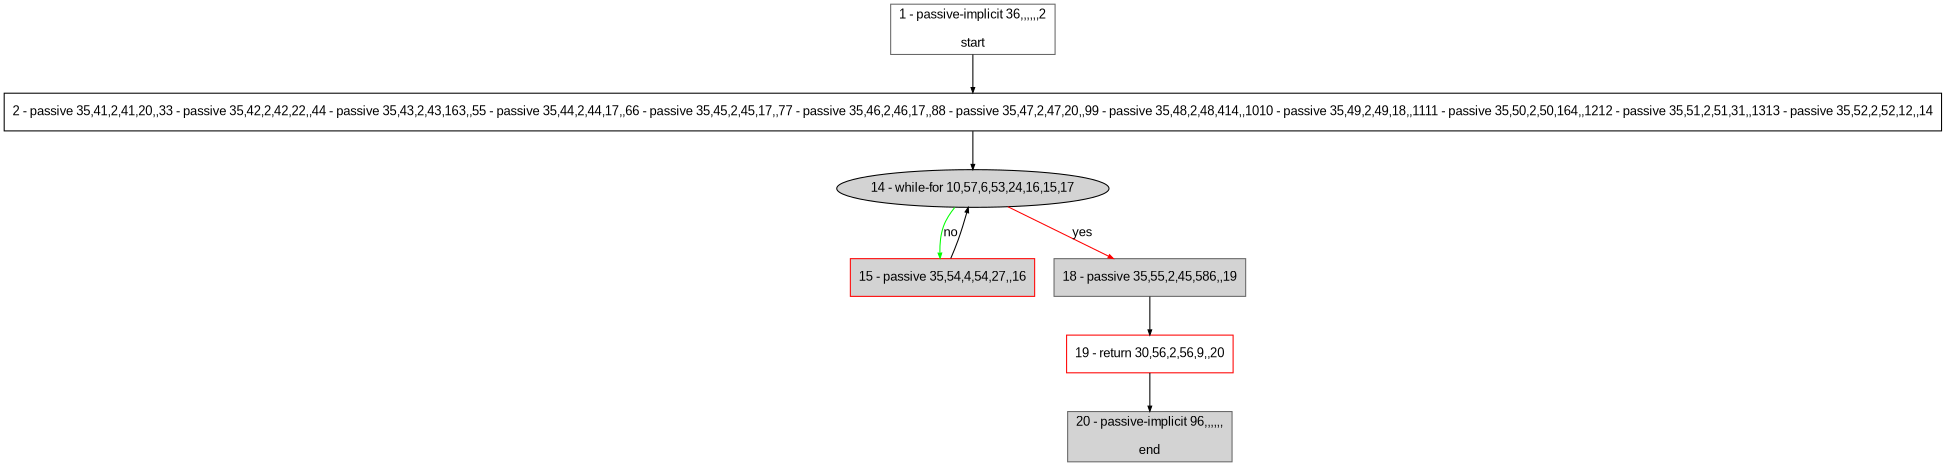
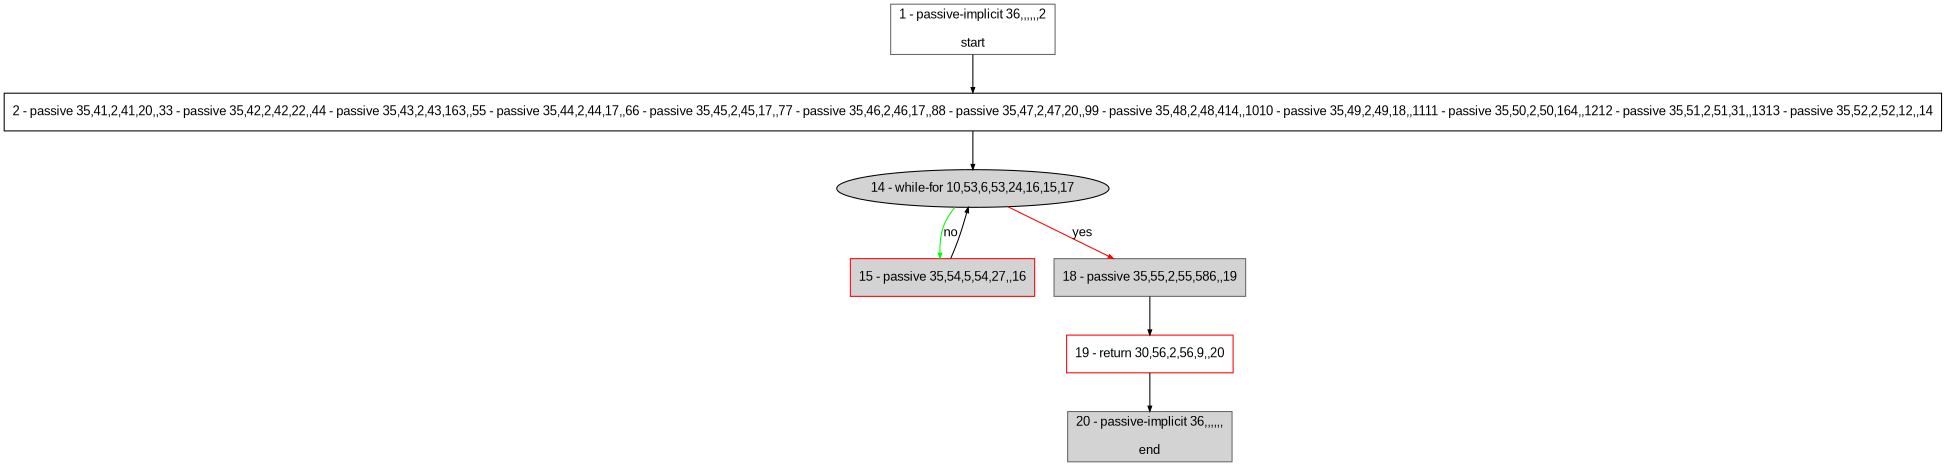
(973, 188) -> (973, 188)
(942, 278) -> (942, 278)
(1150, 278) -> (1150, 278)
(1150, 437) -> (1150, 437)
